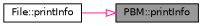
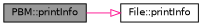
(94, 13) -> (99, 13)
